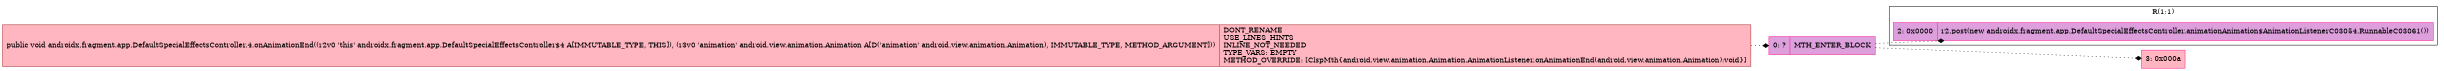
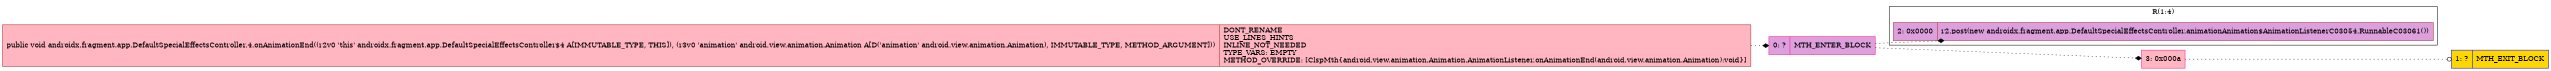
(2163, 12) -> (2163, 12)
(2163, 32) -> (2163, 32)
none -> (2500, 59)
